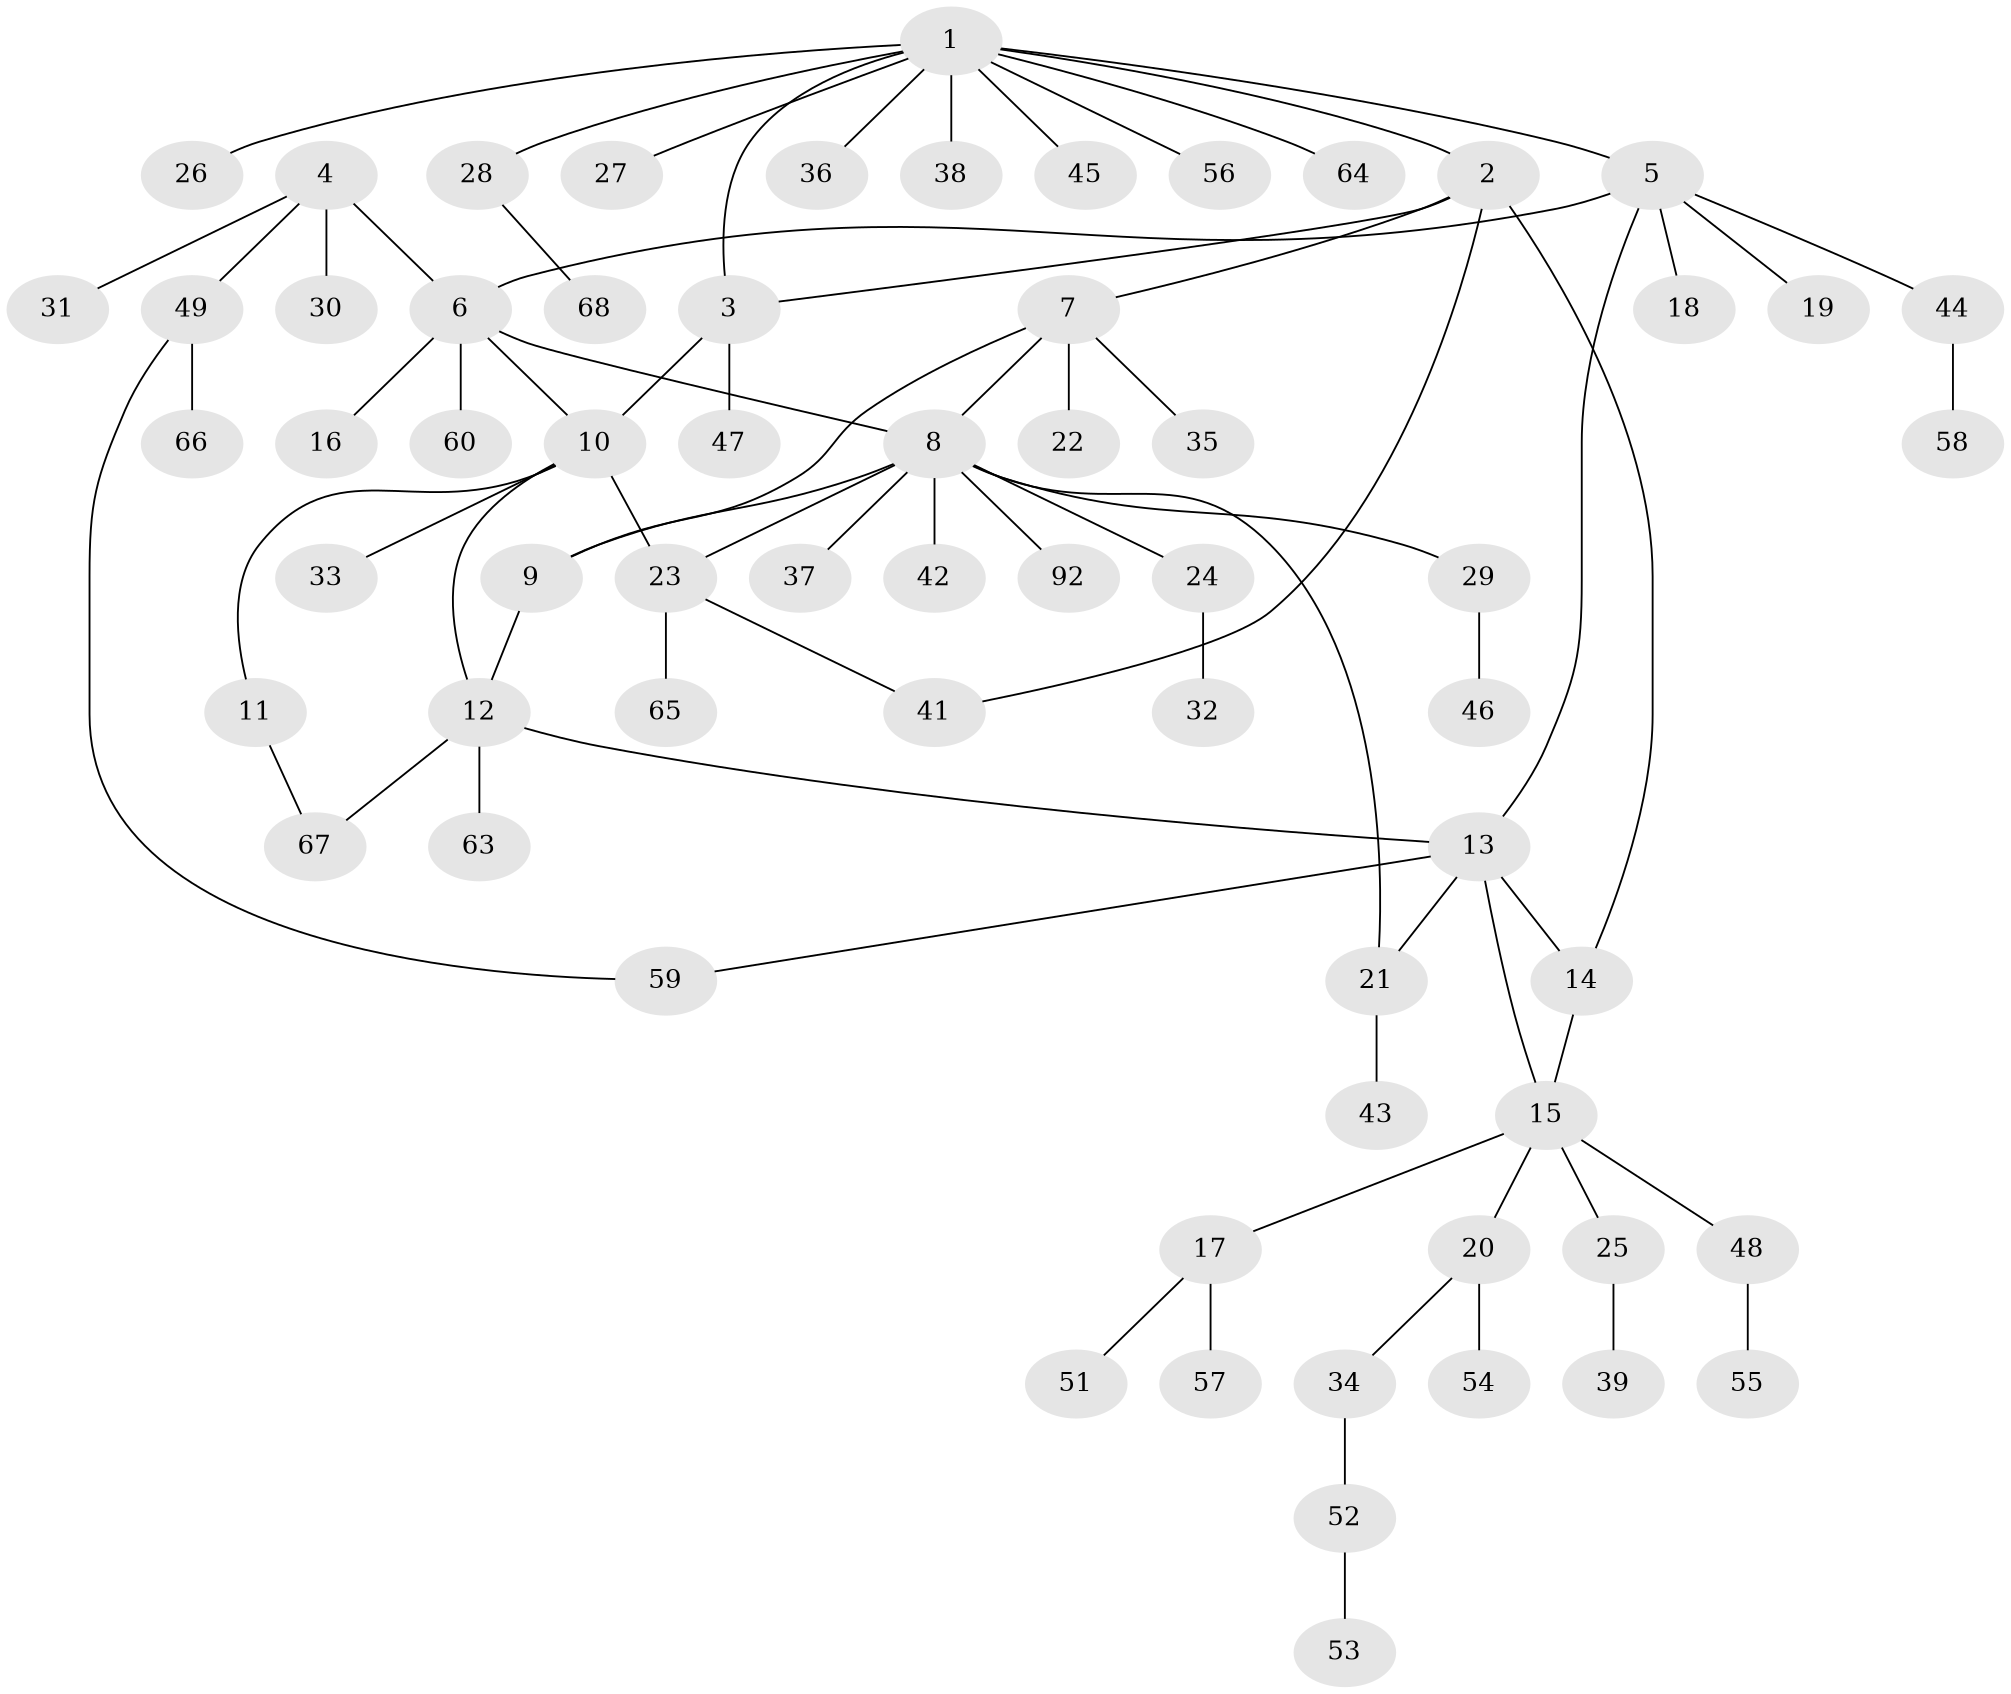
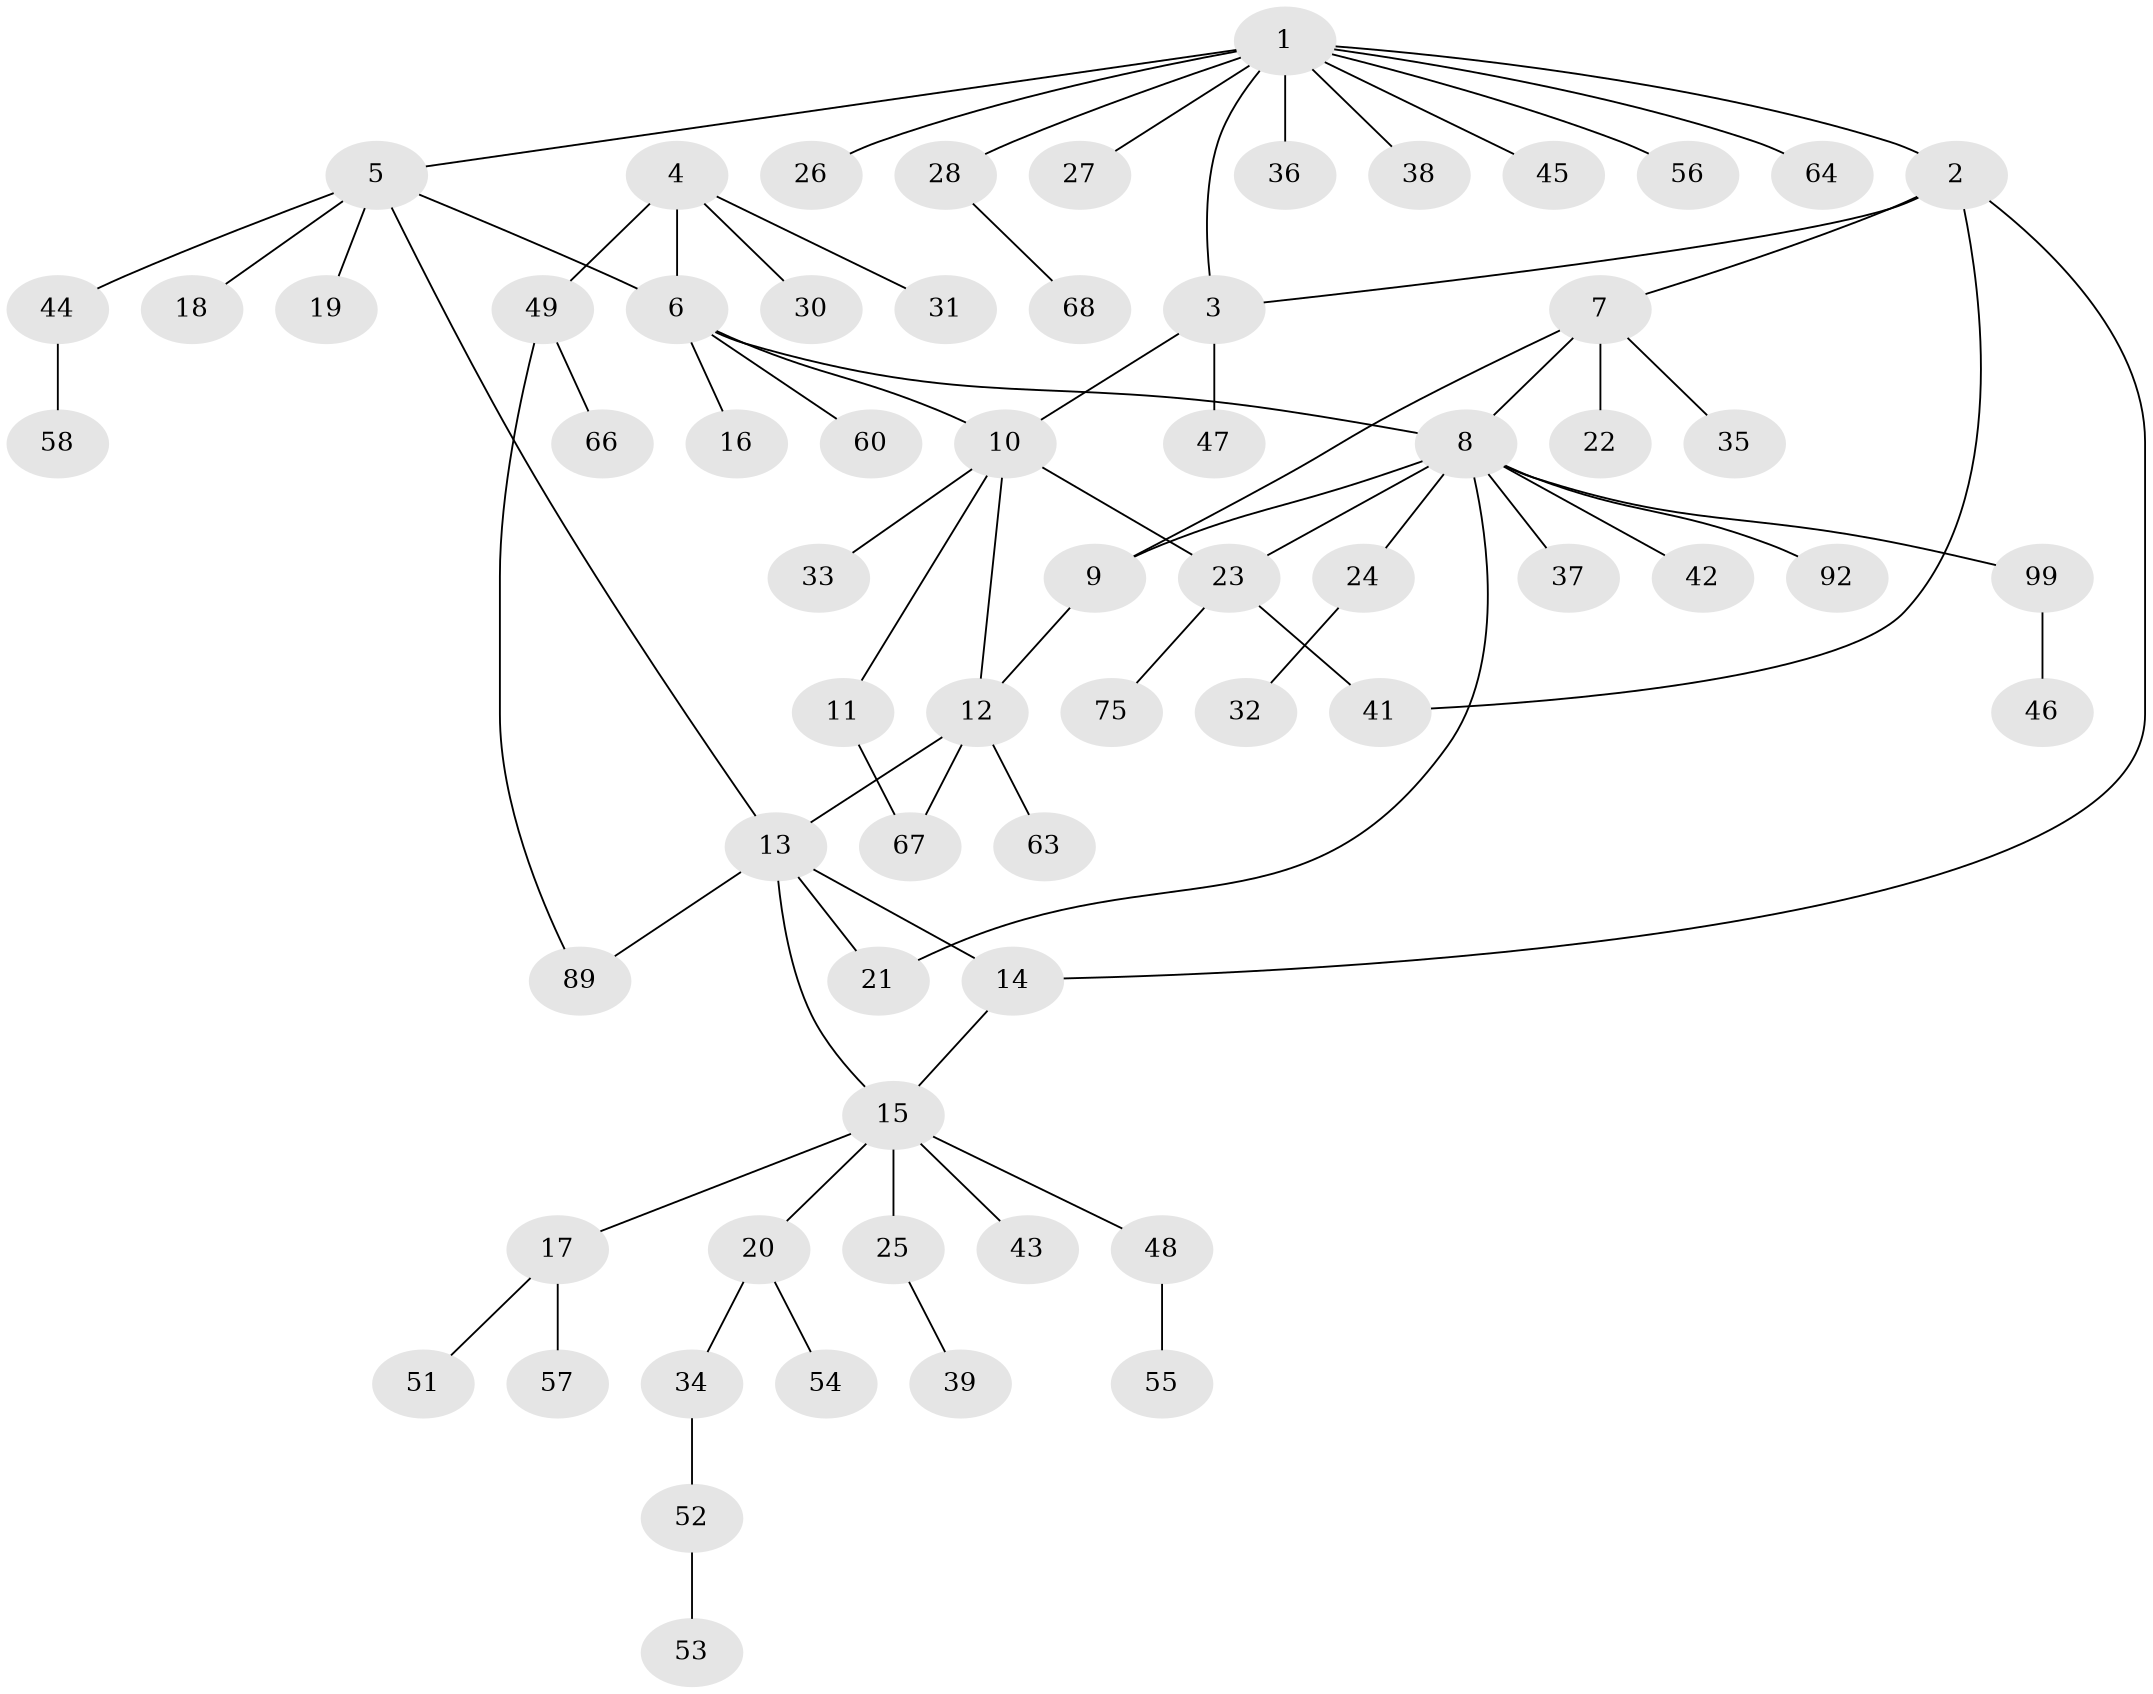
(1479, 578) -> (2042, 578)
(666, 713) -> (1112, 713)
(666, 981) -> (580, 981)
(1377, 1048) -> (960, 1182)
